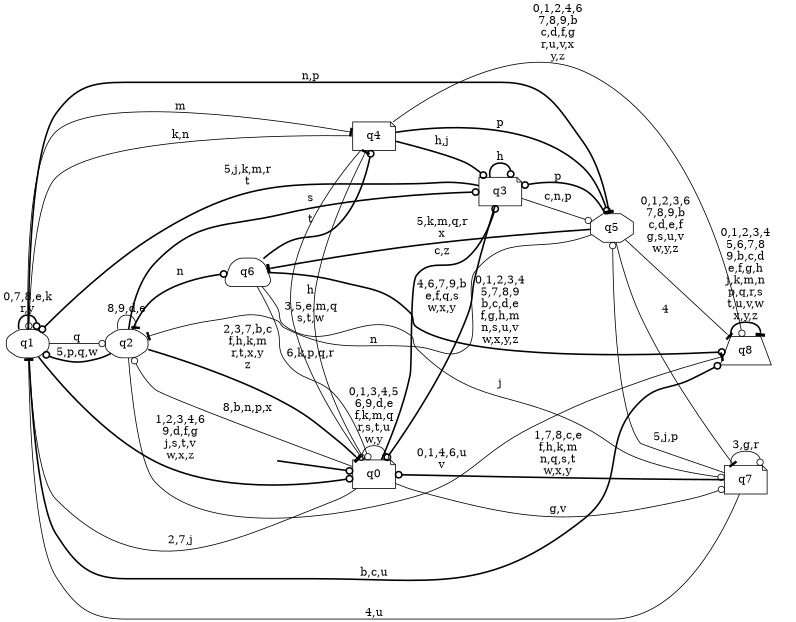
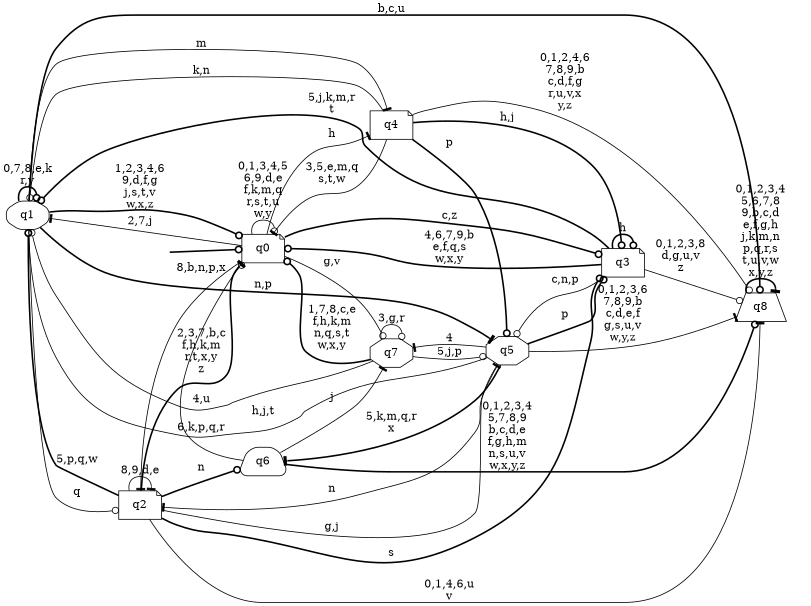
(341, 222) -> none
none -> (690, 285)
(291, 301) -> (338, 193)
(127, 344) -> (140, 505)
(474, 388) -> (337, 419)
(238, 424) -> (161, 359)
none -> (201, 437)
(746, 480) -> (391, 353)
none -> (394, 537)
(311, 619) -> (174, 404)
